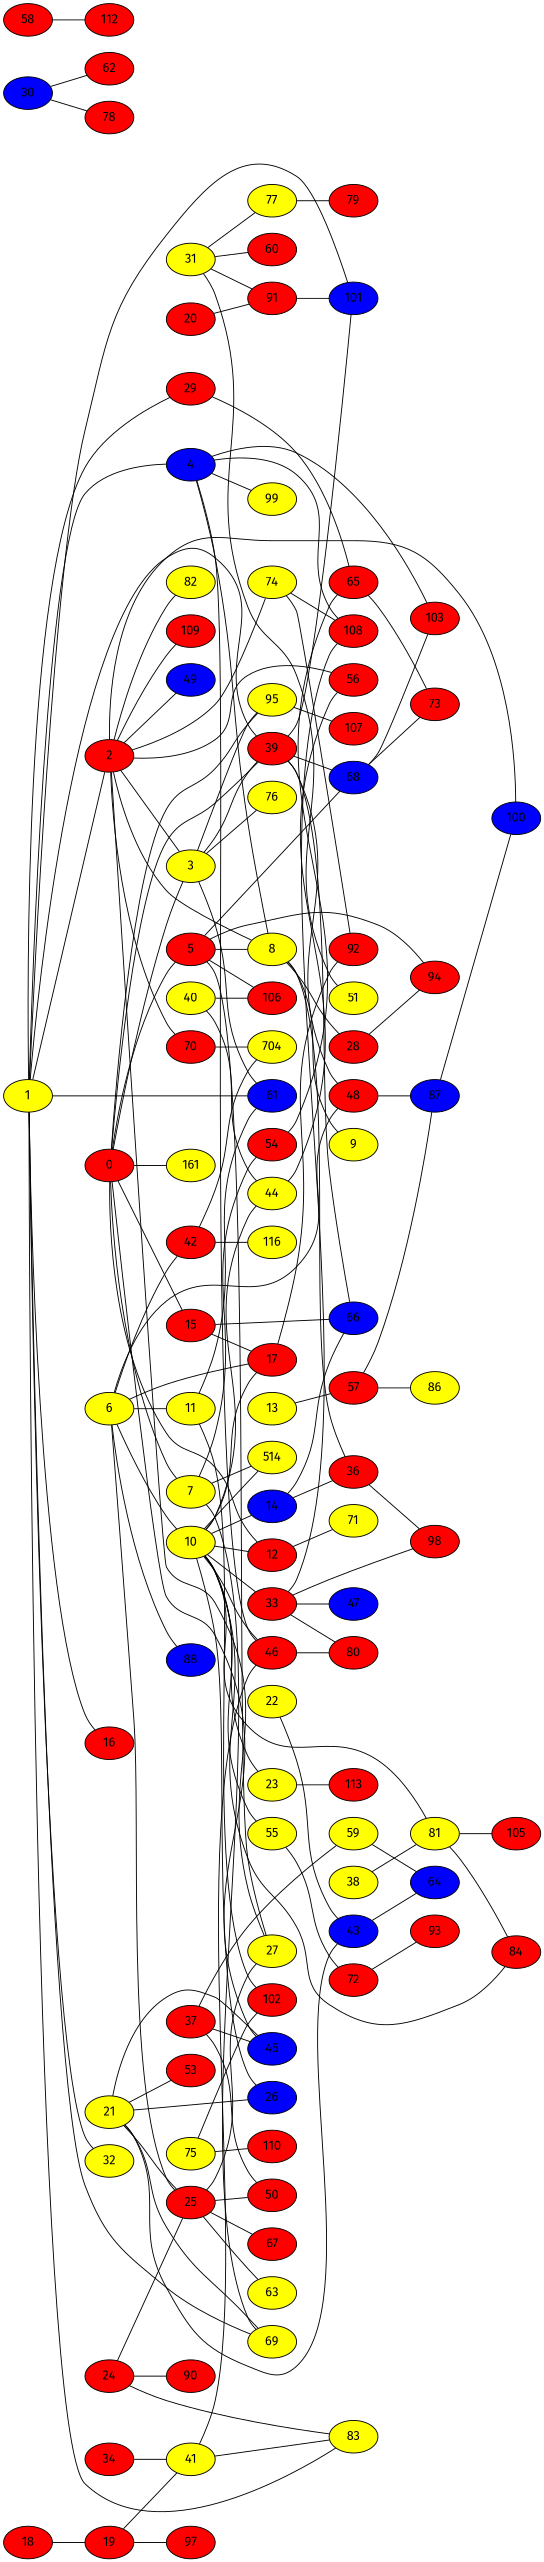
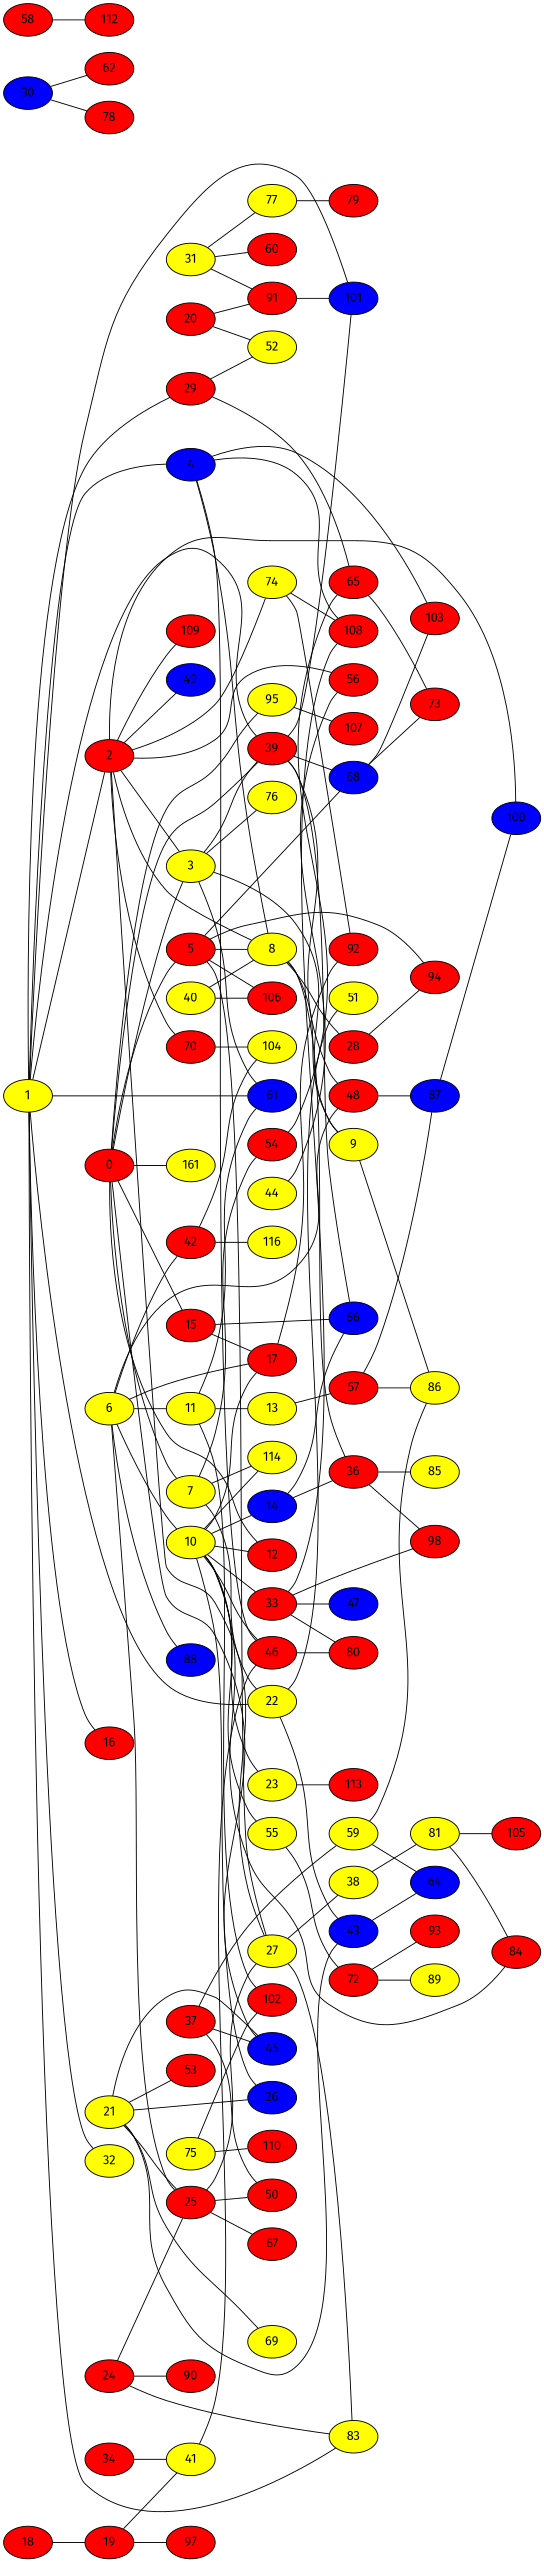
none -> (272, 347)
(272, 499) -> none
(191, 582) -> none
(264, 633) -> (313, 1350)
(227, 773) -> (294, 921)
(272, 1047) -> (272, 1047)
(231, 1096) -> (237, 970)
none -> (394, 1266)
(232, 1376) -> none
none -> (232, 1409)
(272, 1458) -> (272, 1458)
none -> (435, 1472)
(354, 1521) -> none
none -> (404, 1614)
(261, 1737) -> none
(237, 1750) -> (231, 1587)
none -> (308, 1921)
none -> (435, 1980)
(69, 2090) -> (77, 1449)
(272, 2293) -> none
(272, 2448) -> (336, 2189)
